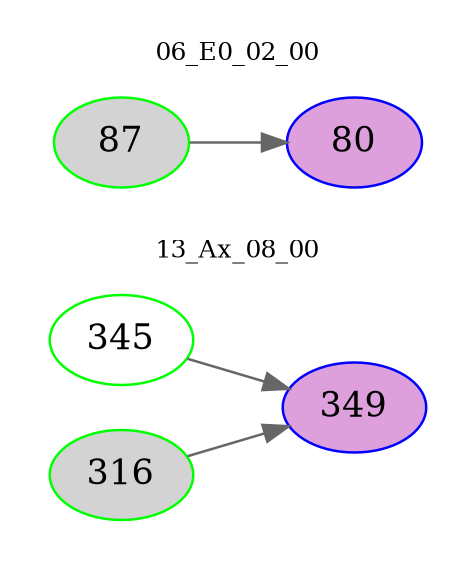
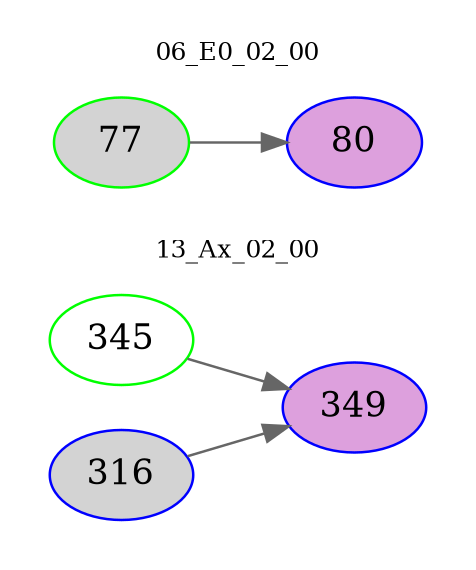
(122, 142) -> (122, 142)
(238, 251) -> (238, 251)
(122, 475) -> (122, 475)
